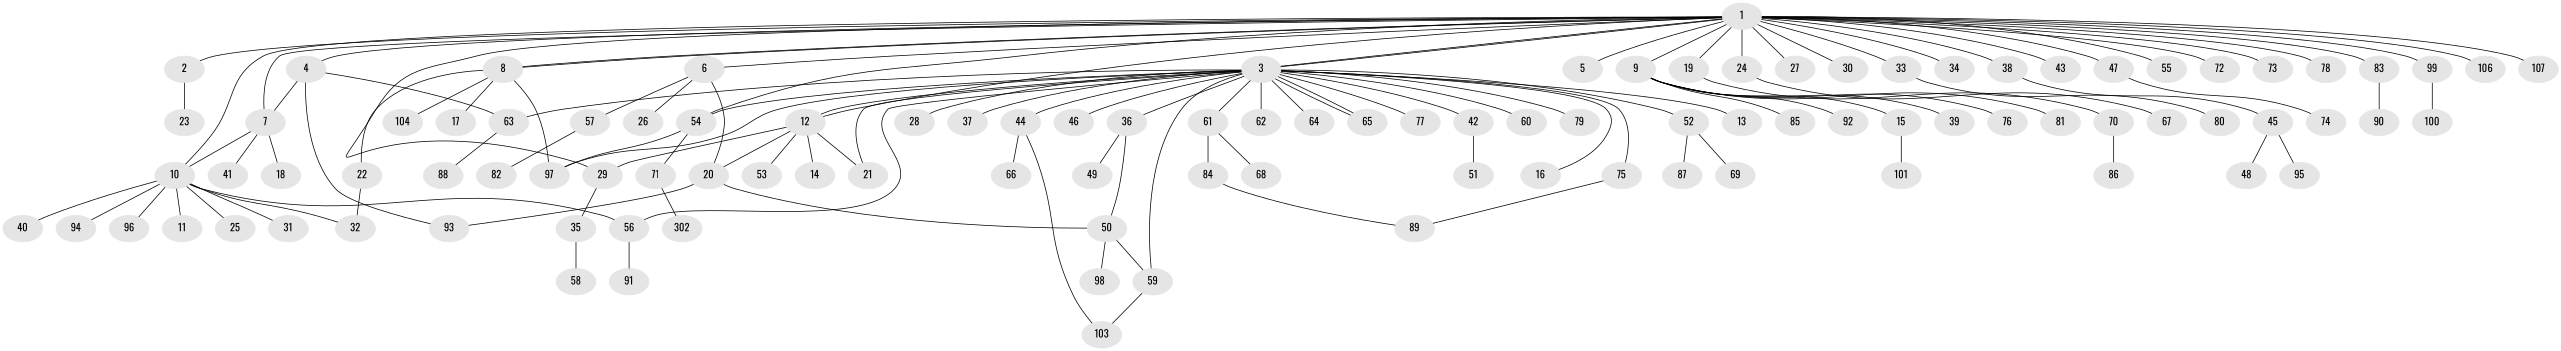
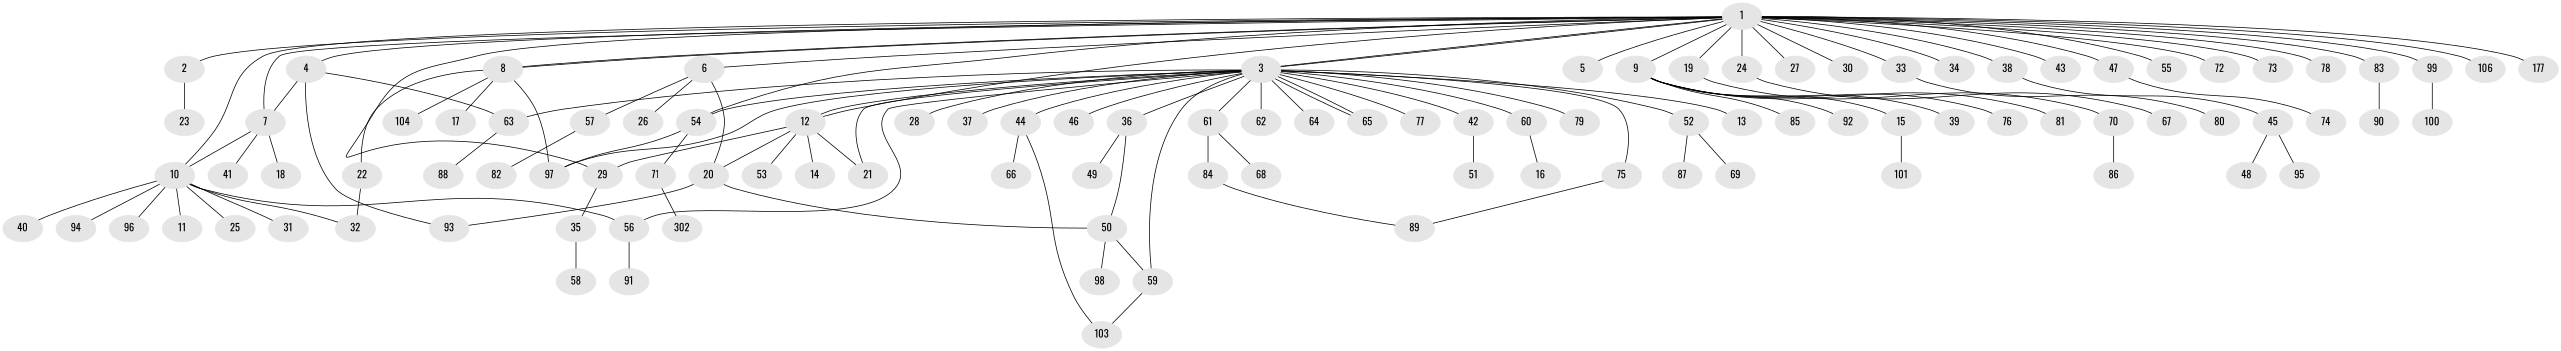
(2538, 69) -> (2538, 69)
(1489, 85) -> (1534, 149)
